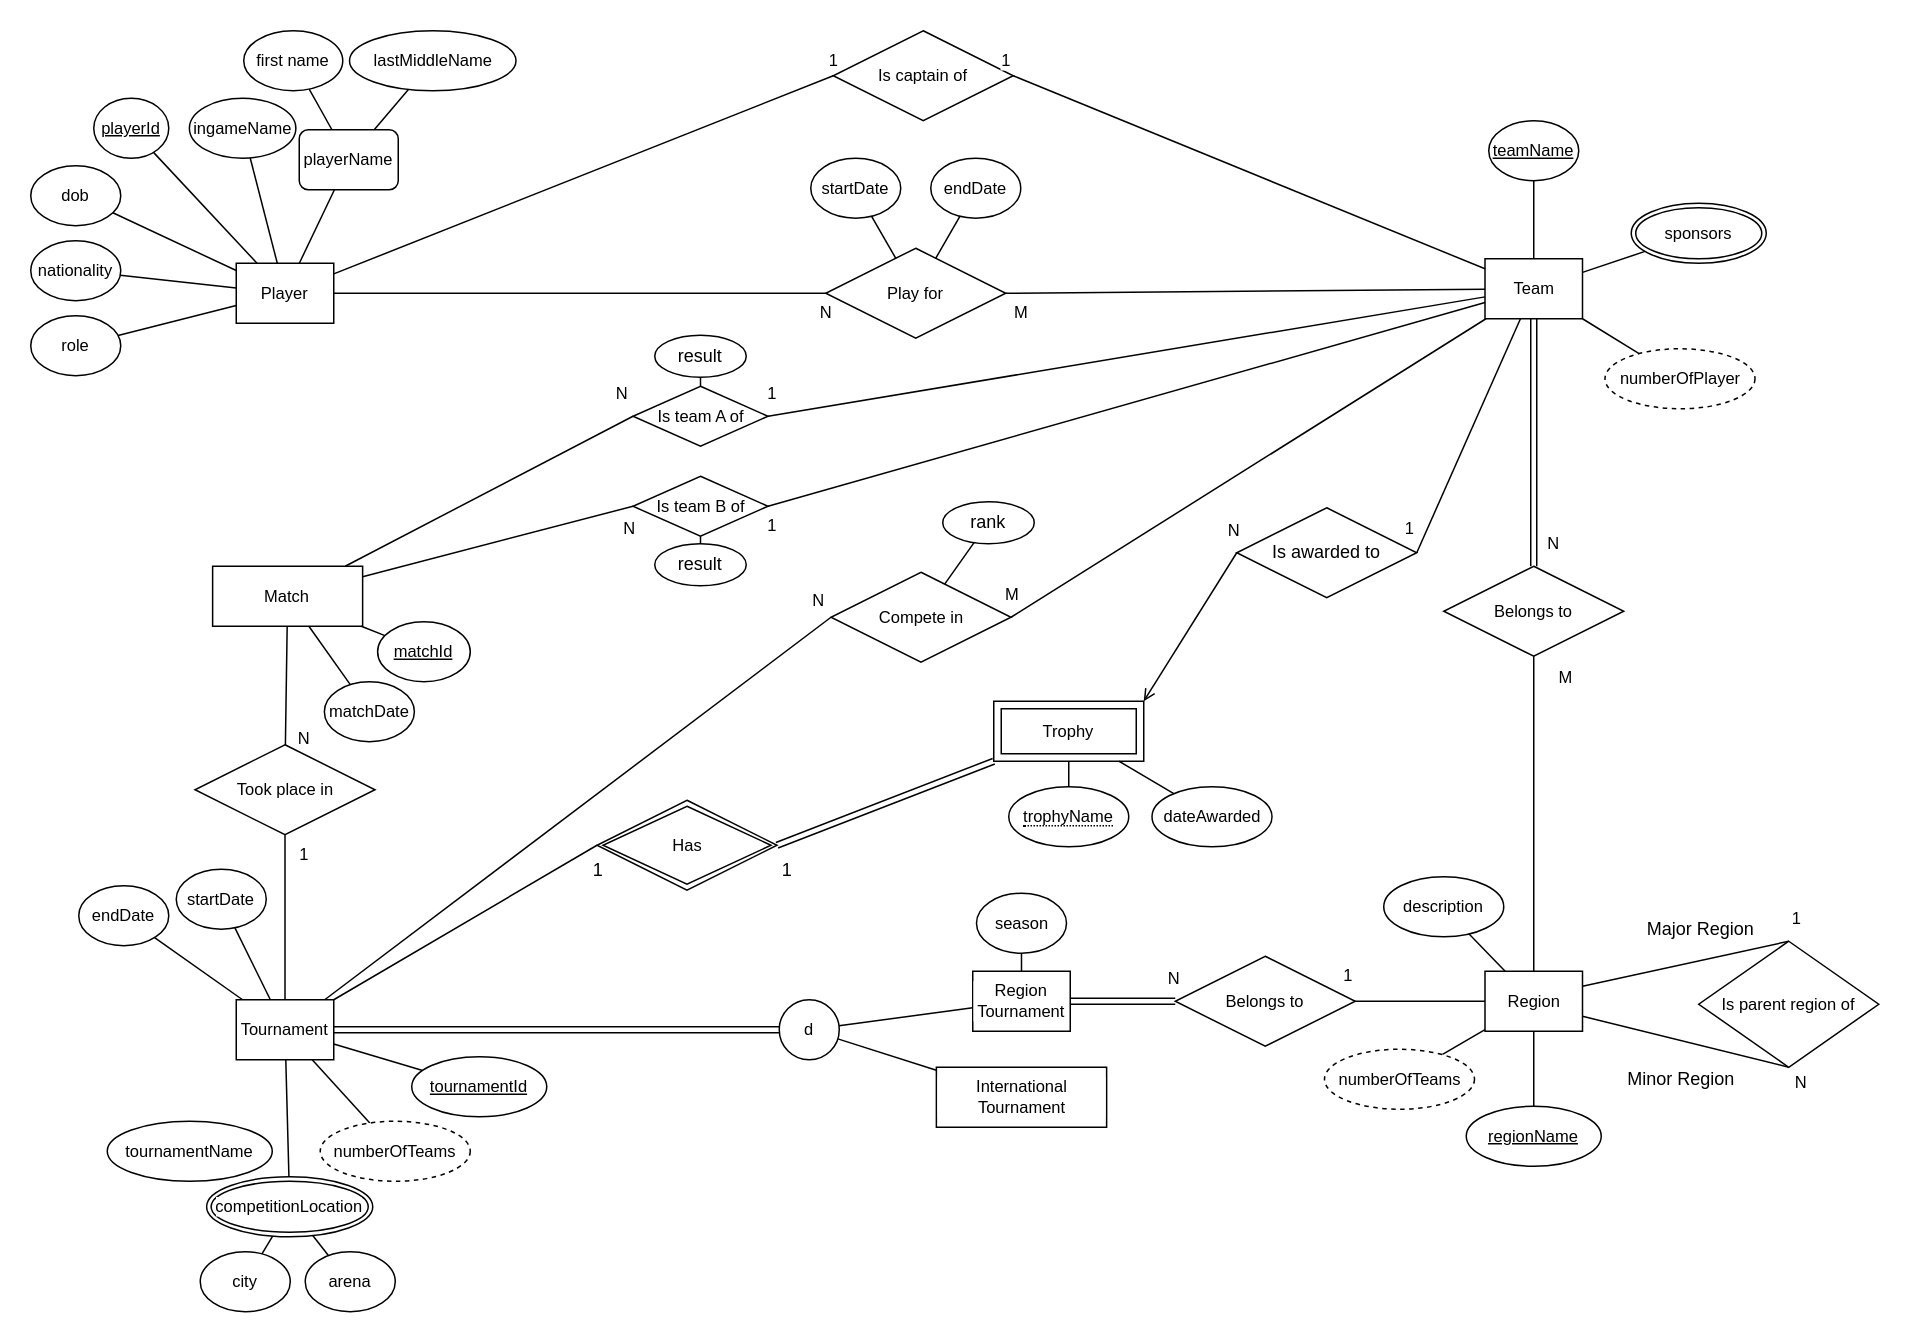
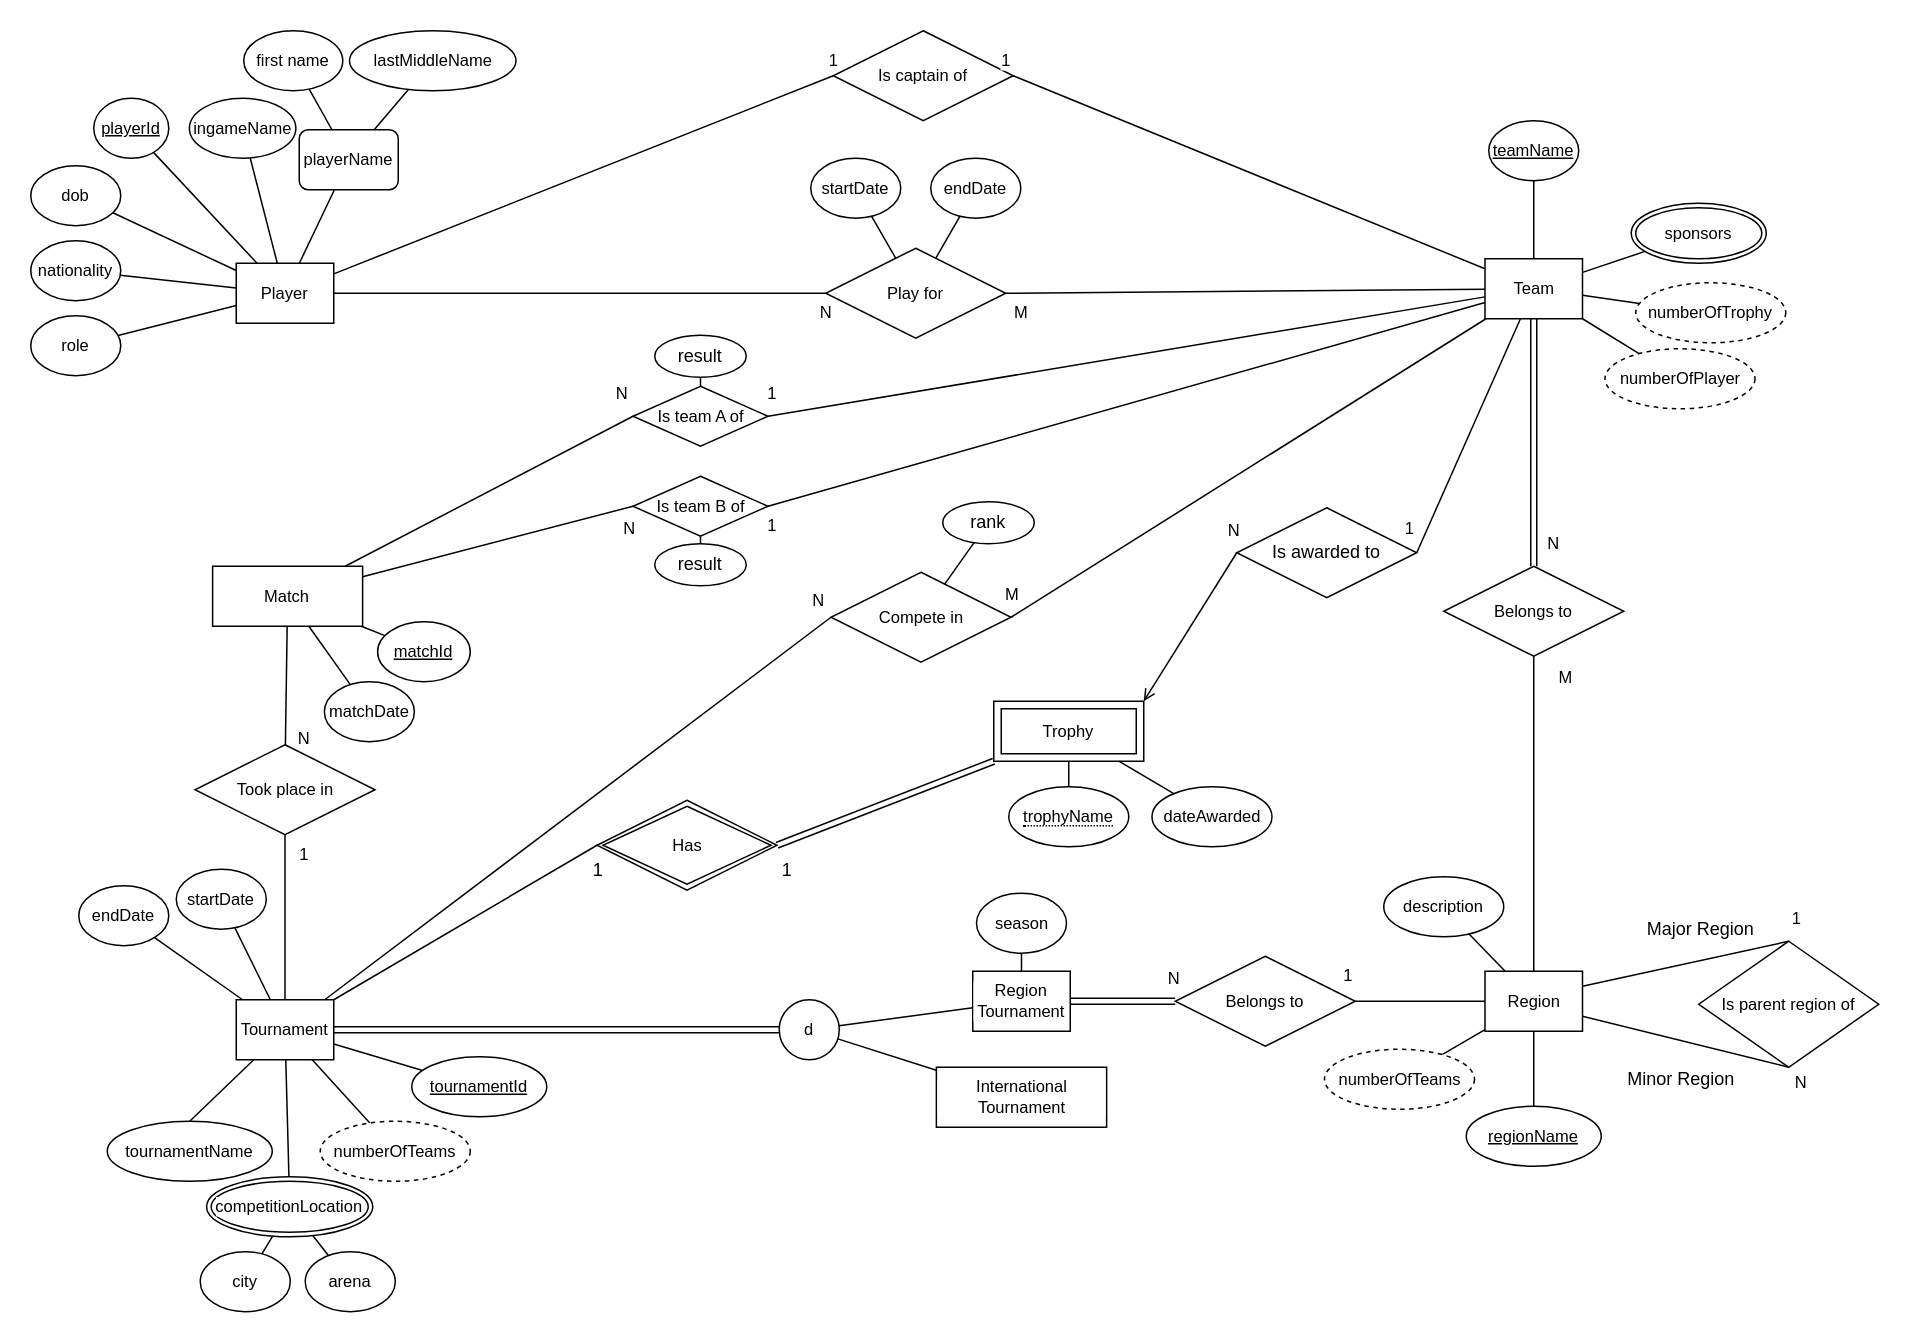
none -> (1611, 300)
none -> (1711, 313)
none -> (222, 1091)
